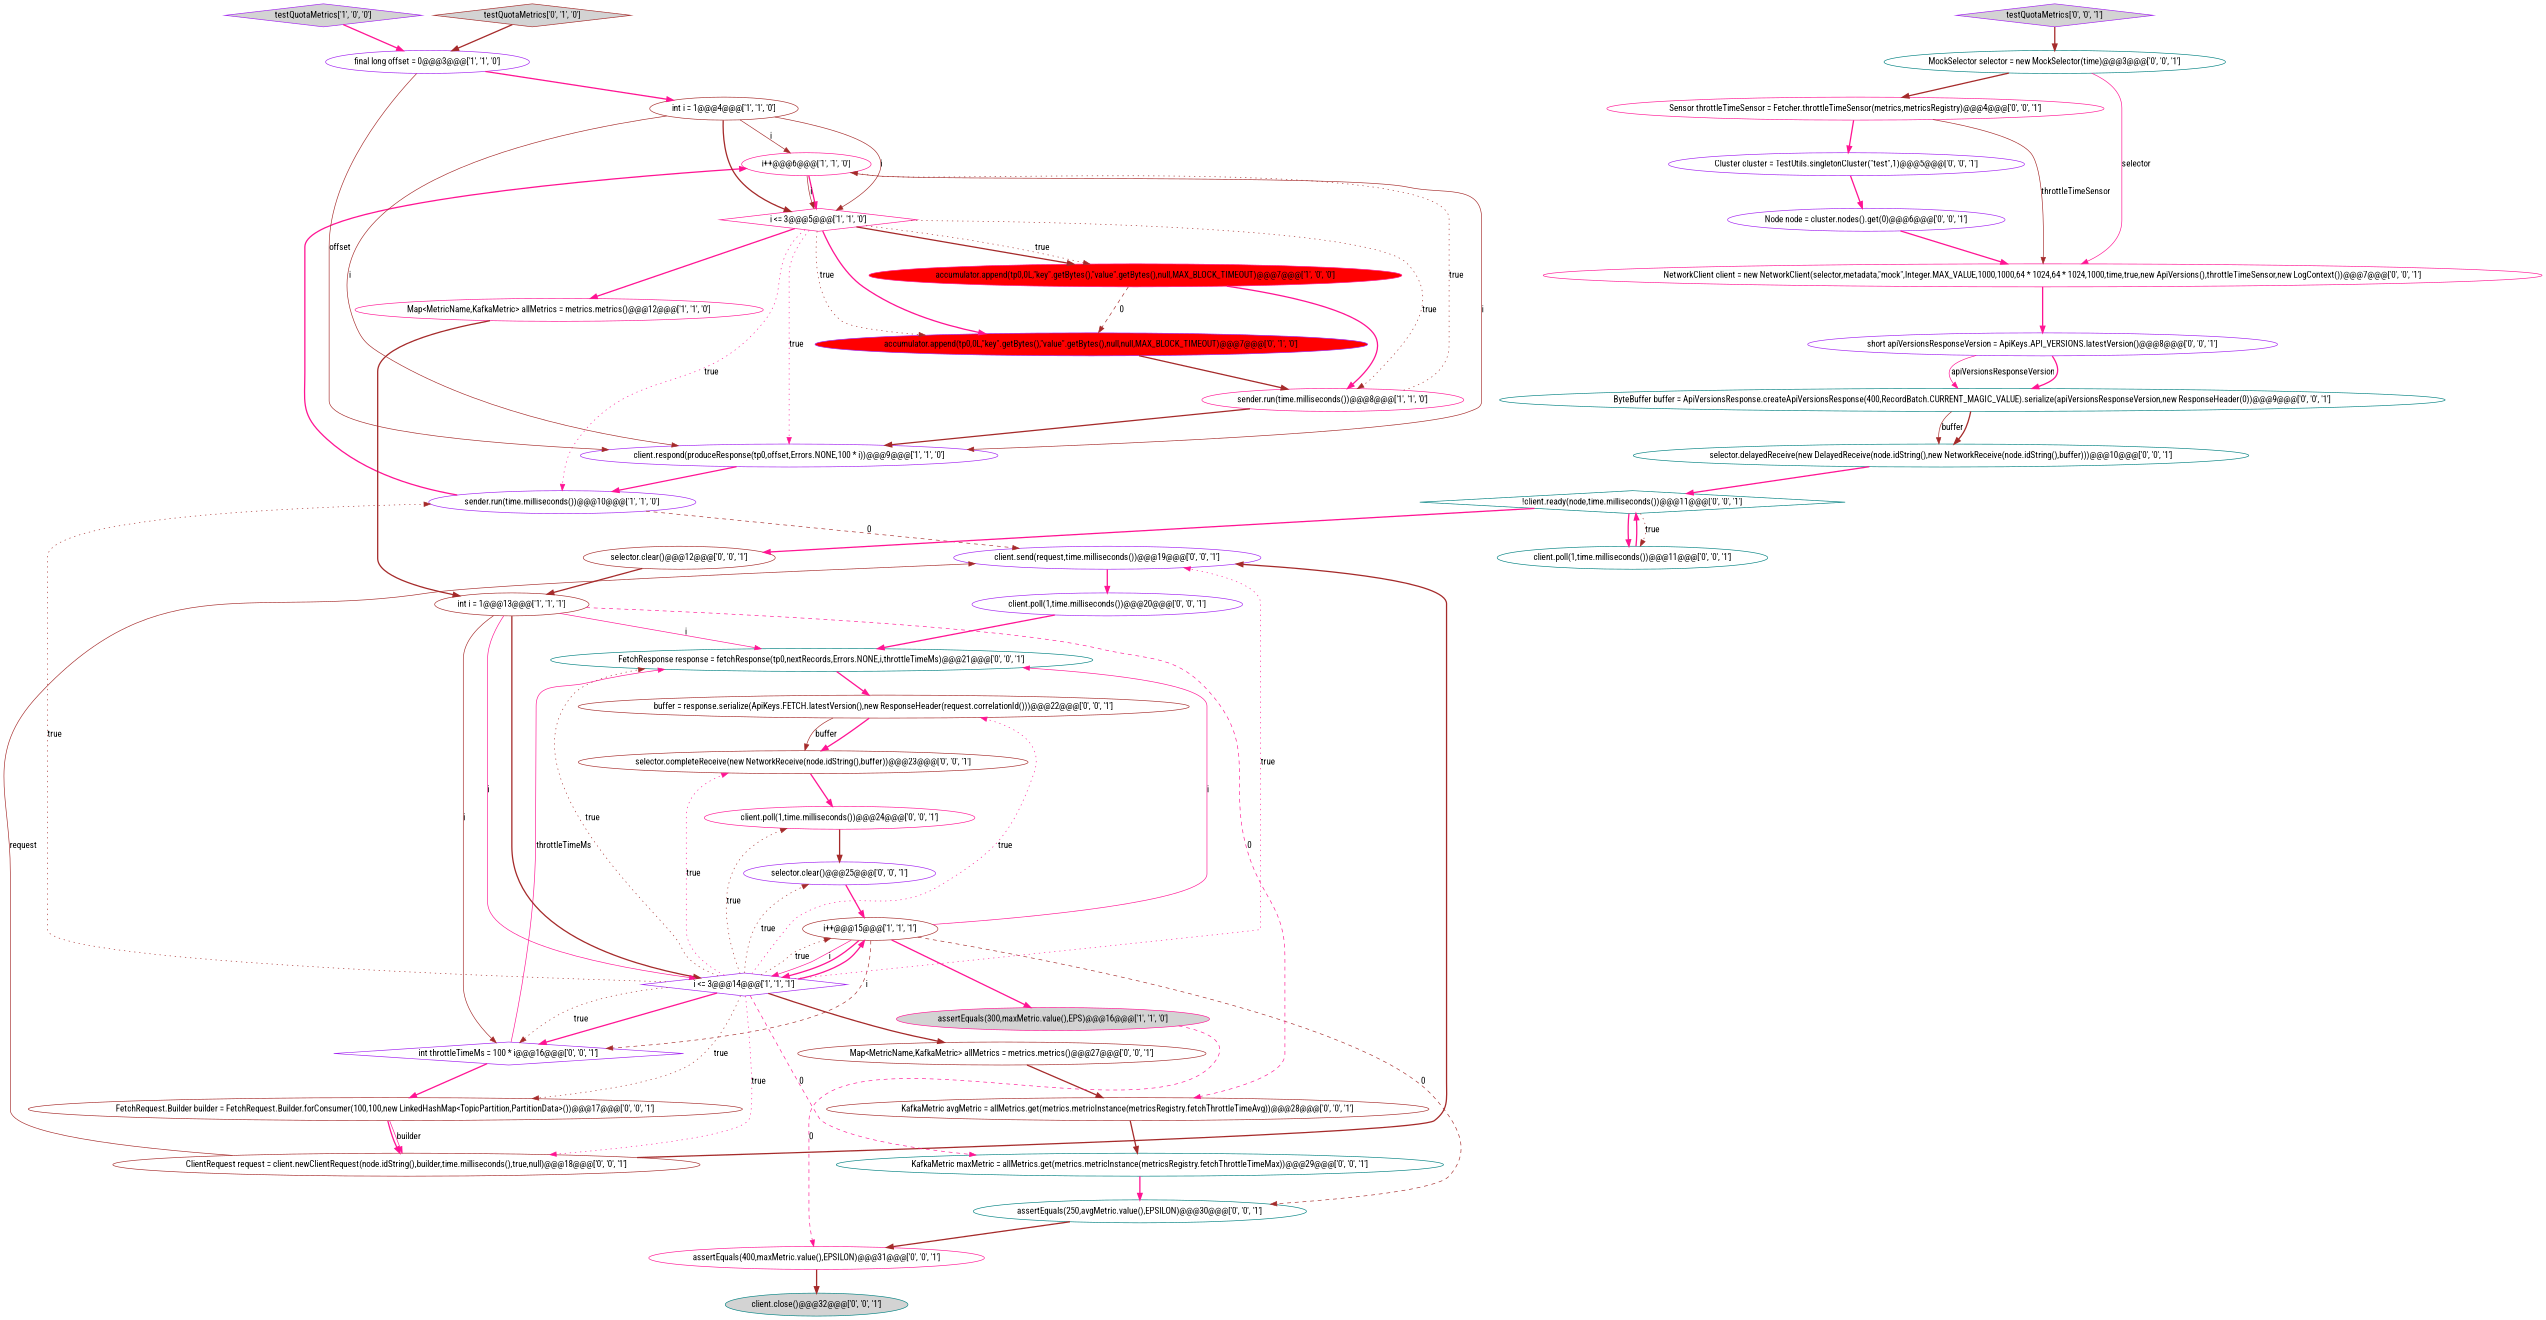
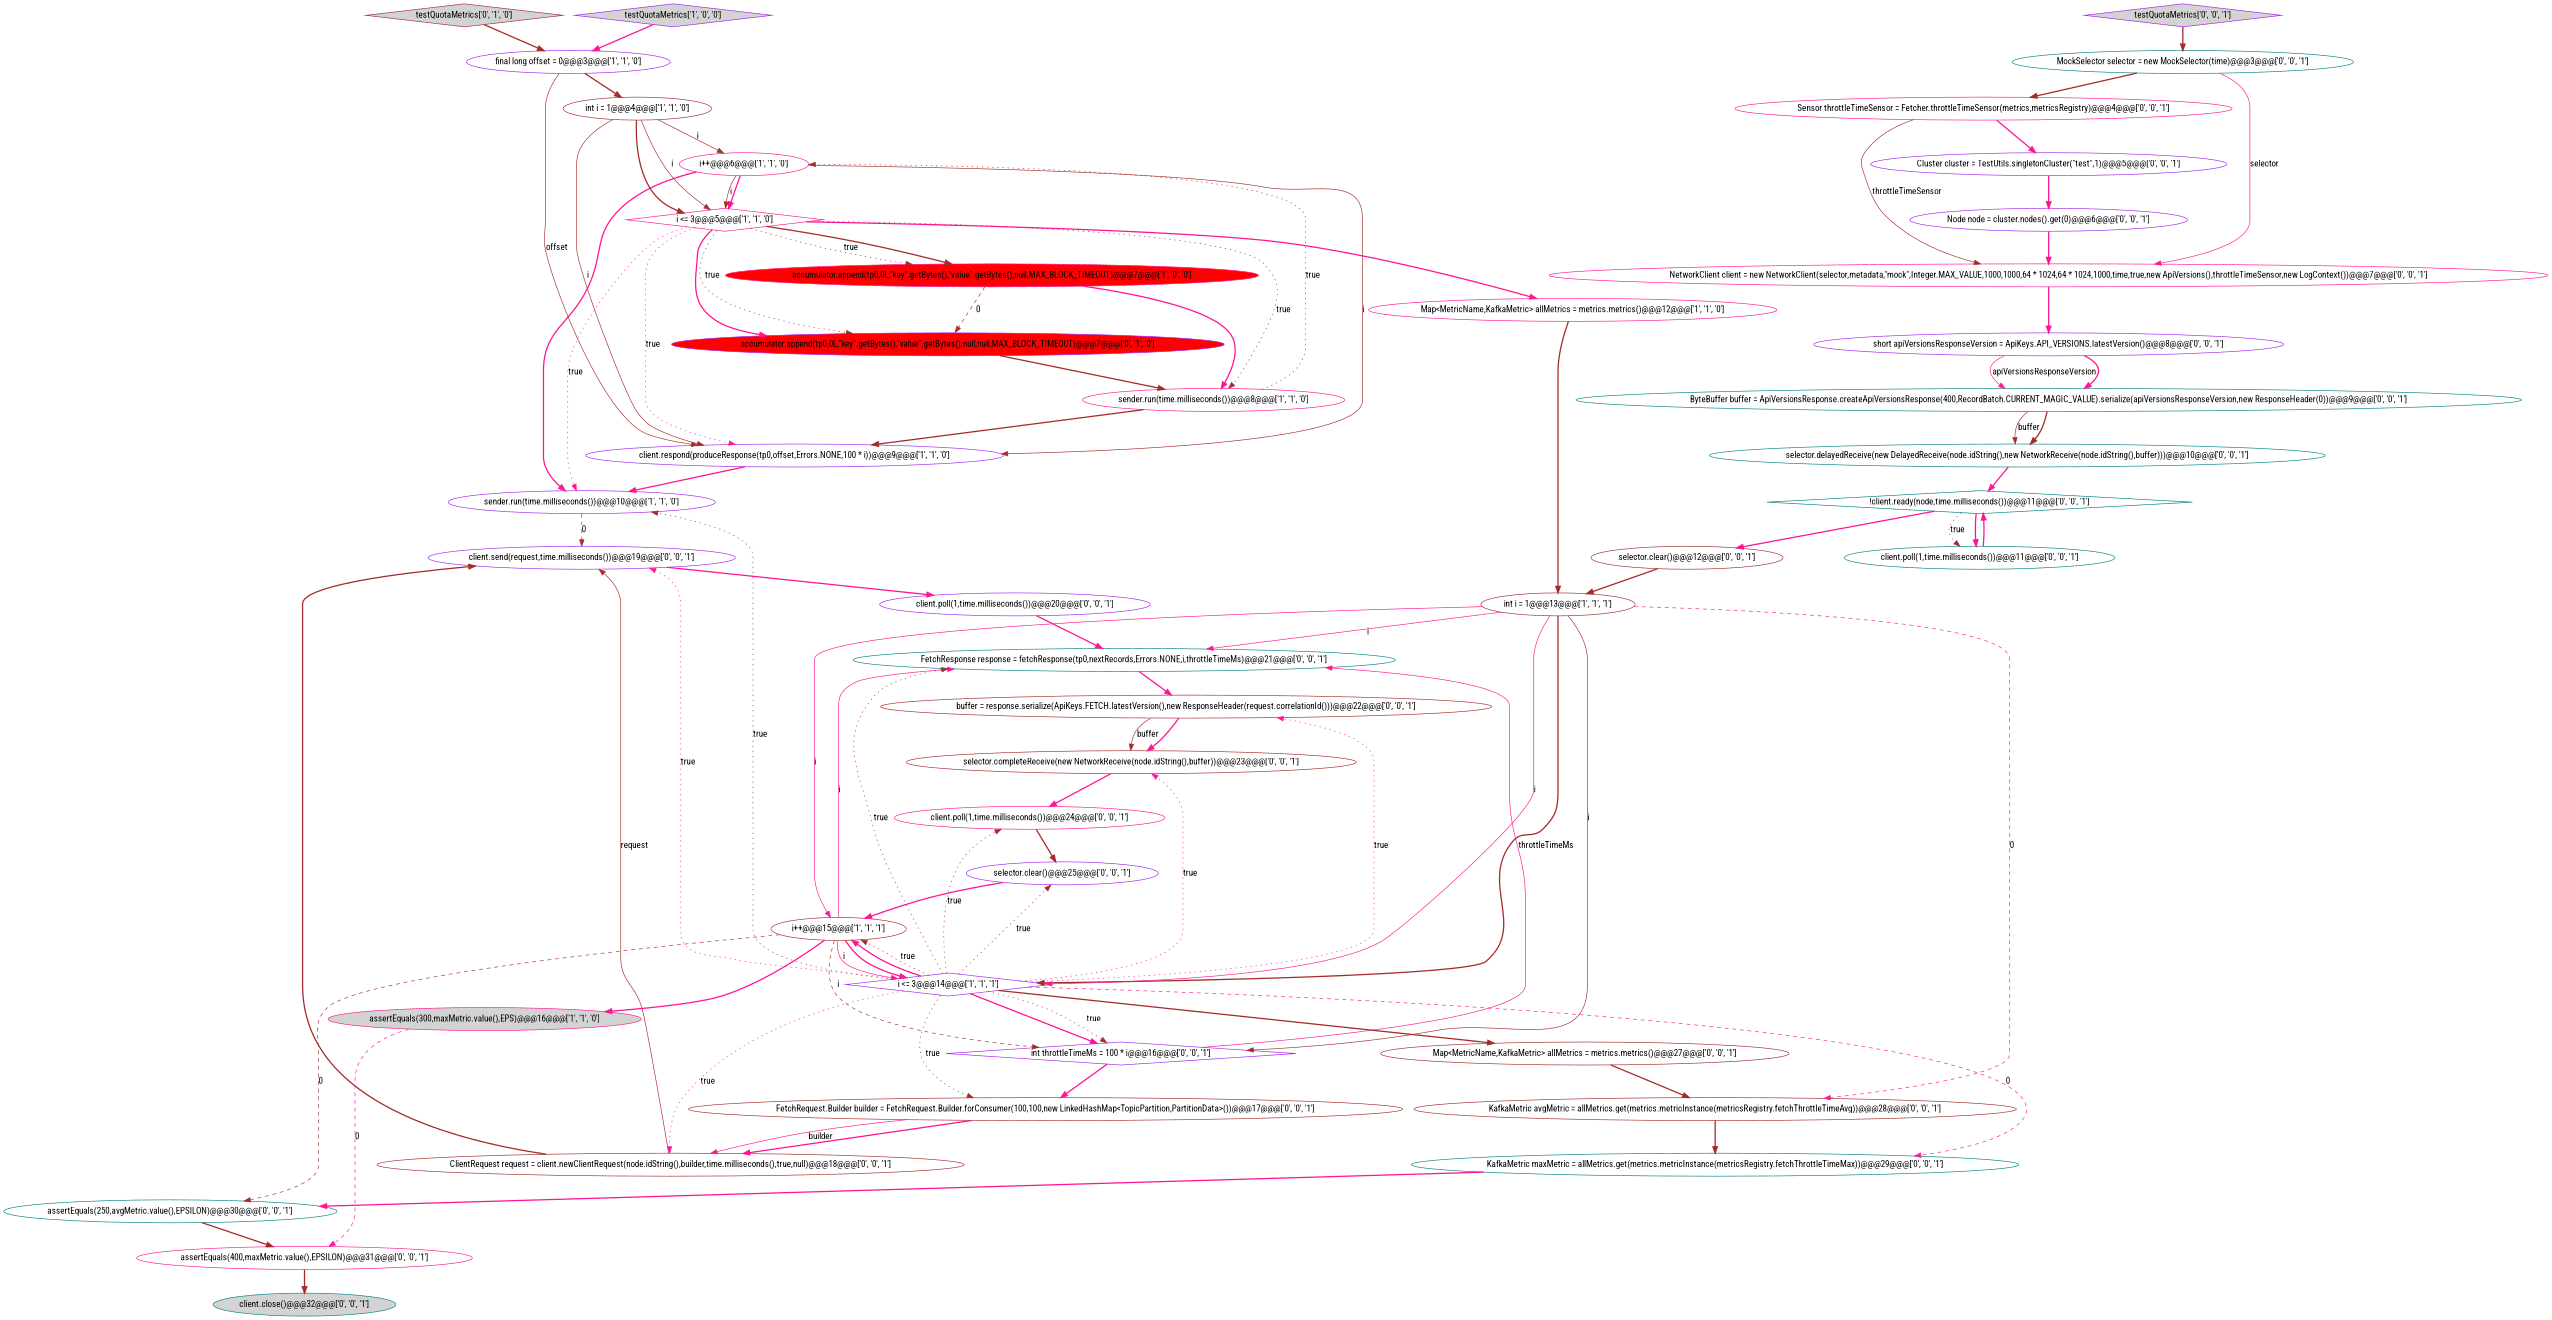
(576, 85) -> (600, 84)
(348, 220) -> (576, 307)
none -> (1019, 626)
